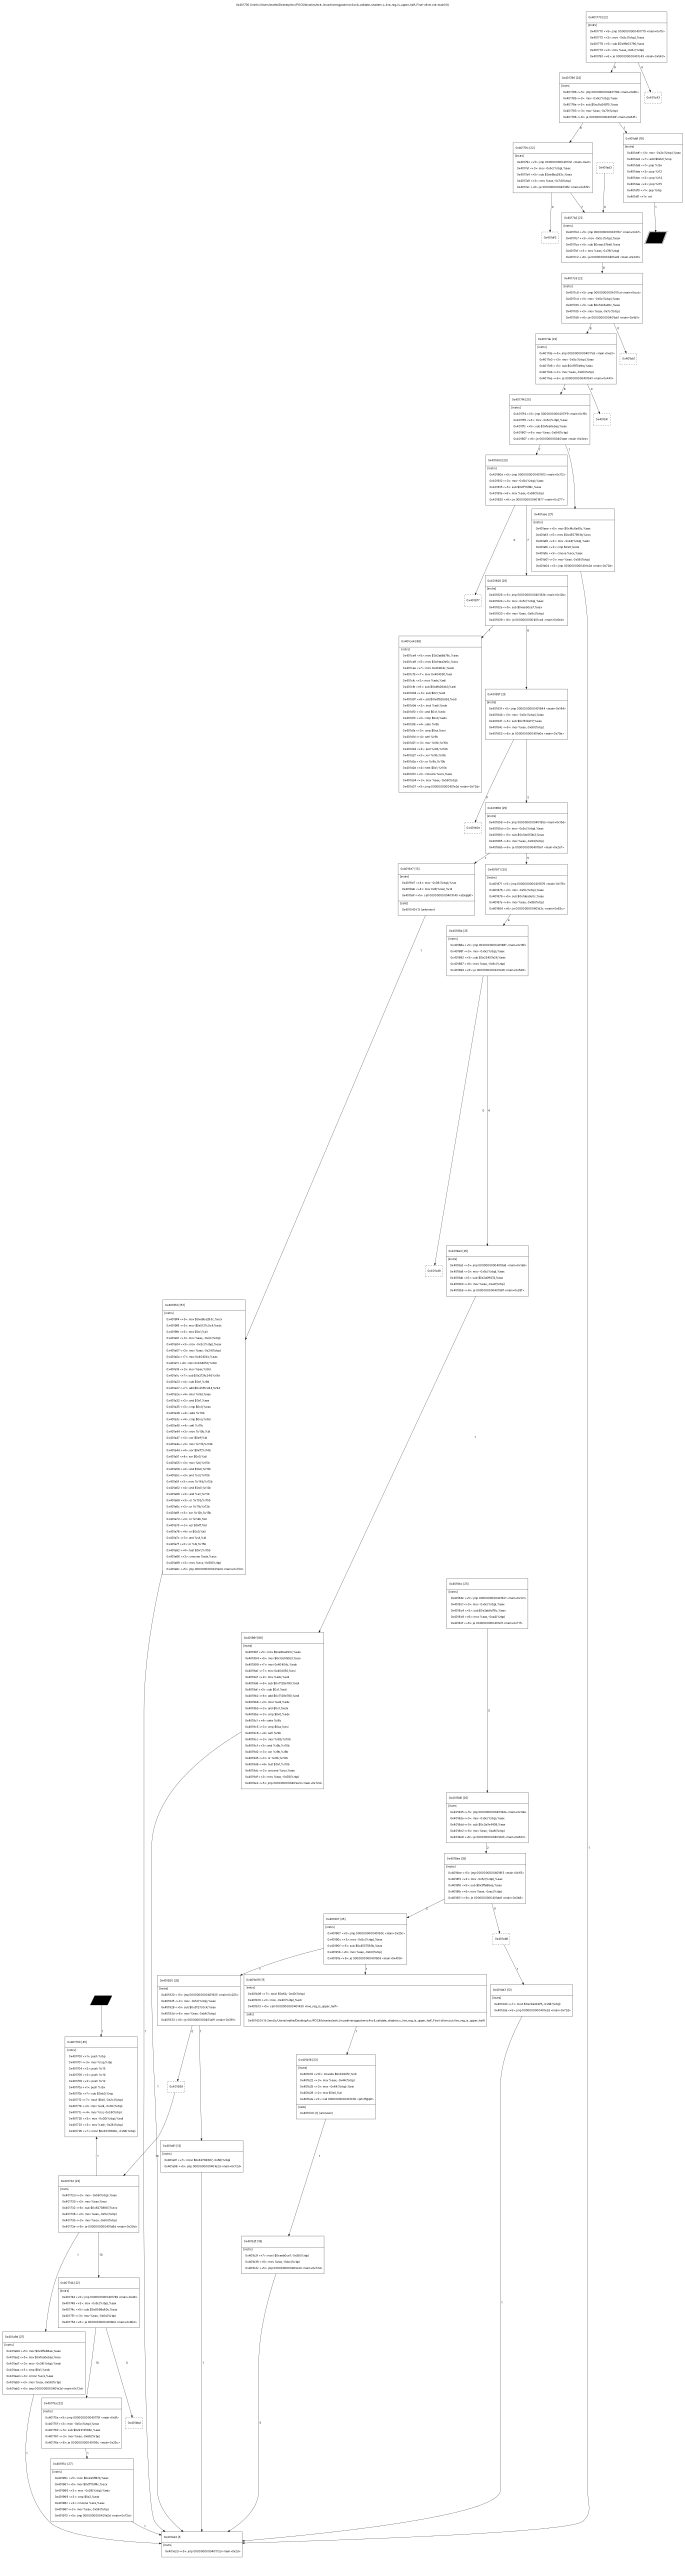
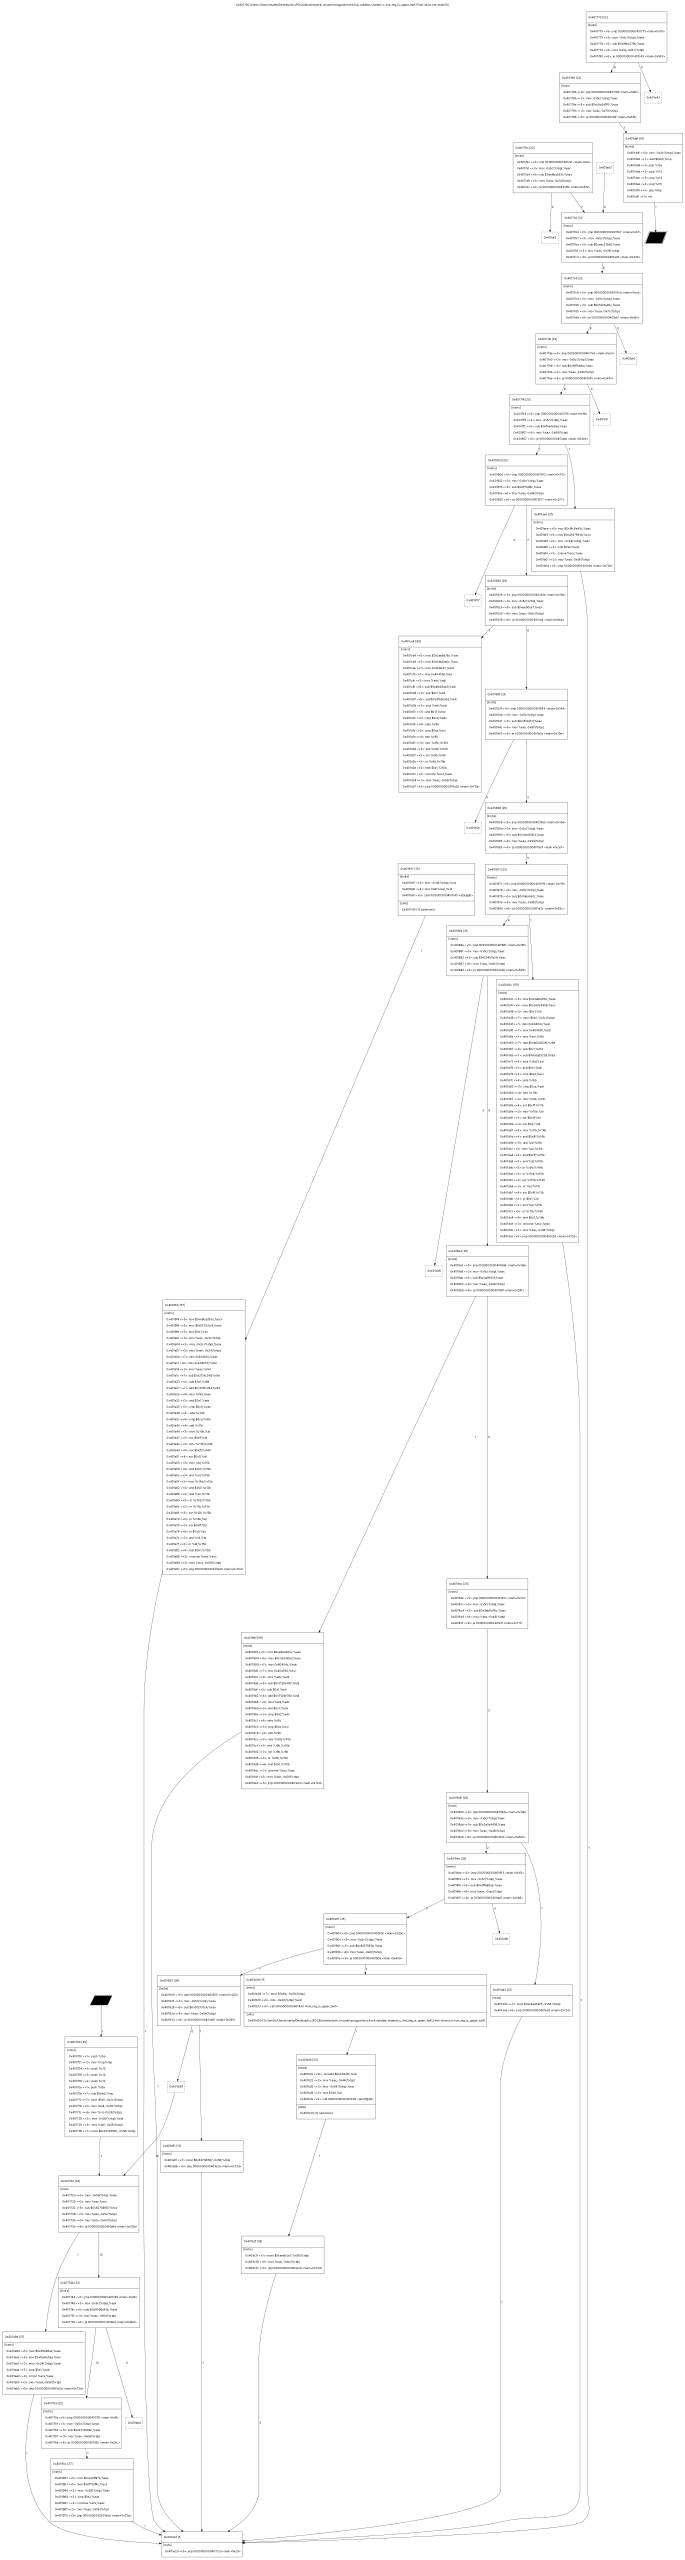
(577, 132) -> none
(483, 858) -> none
none -> (538, 1111)
none -> (487, 1436)
(513, 1964) -> (541, 1911)
(96, 2157) -> (100, 2155)
